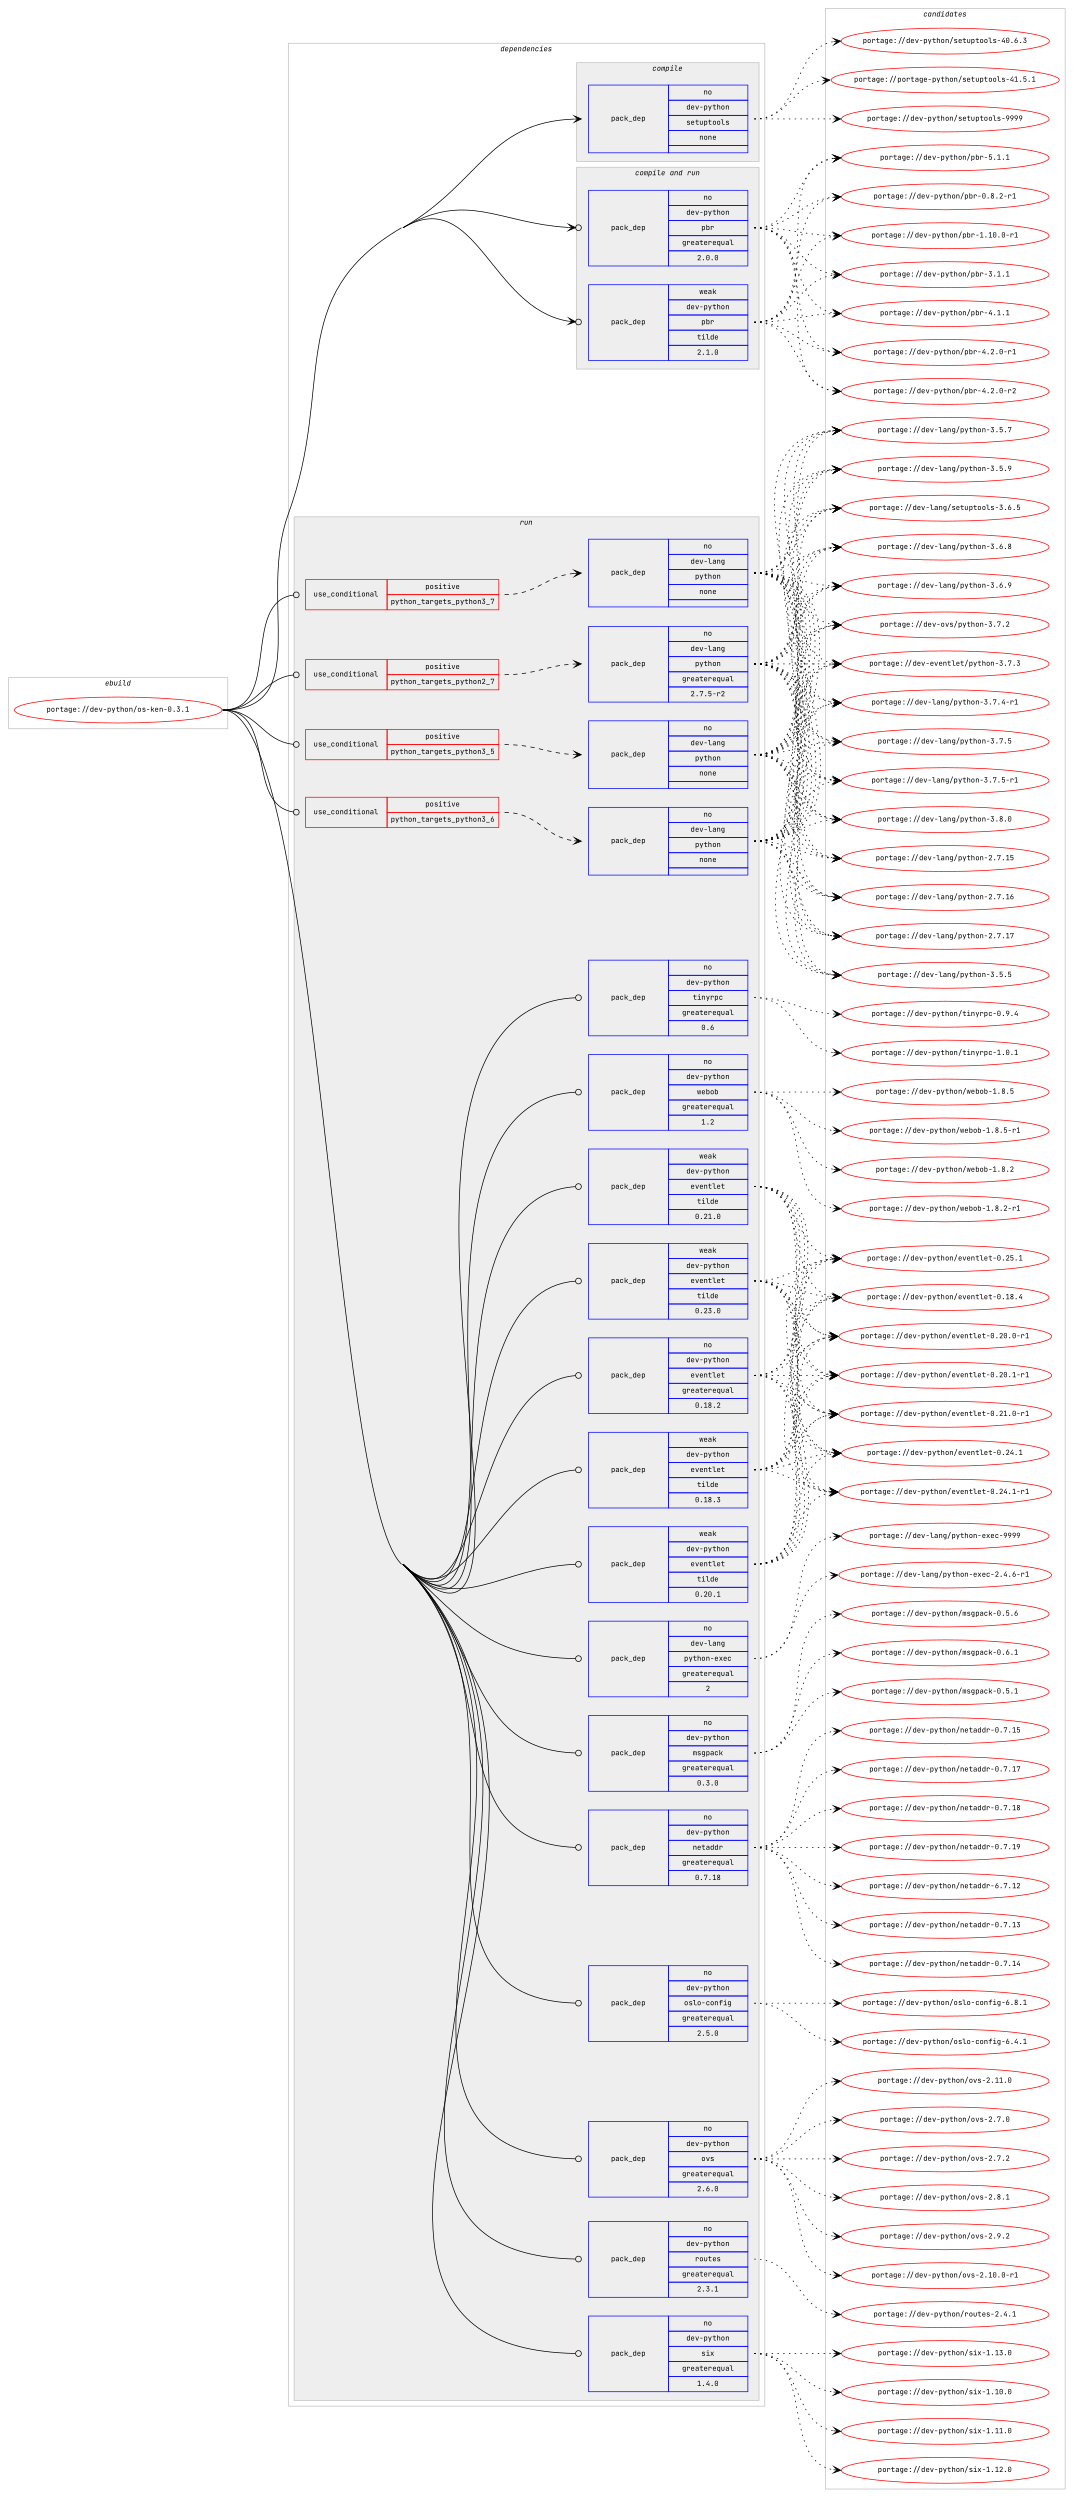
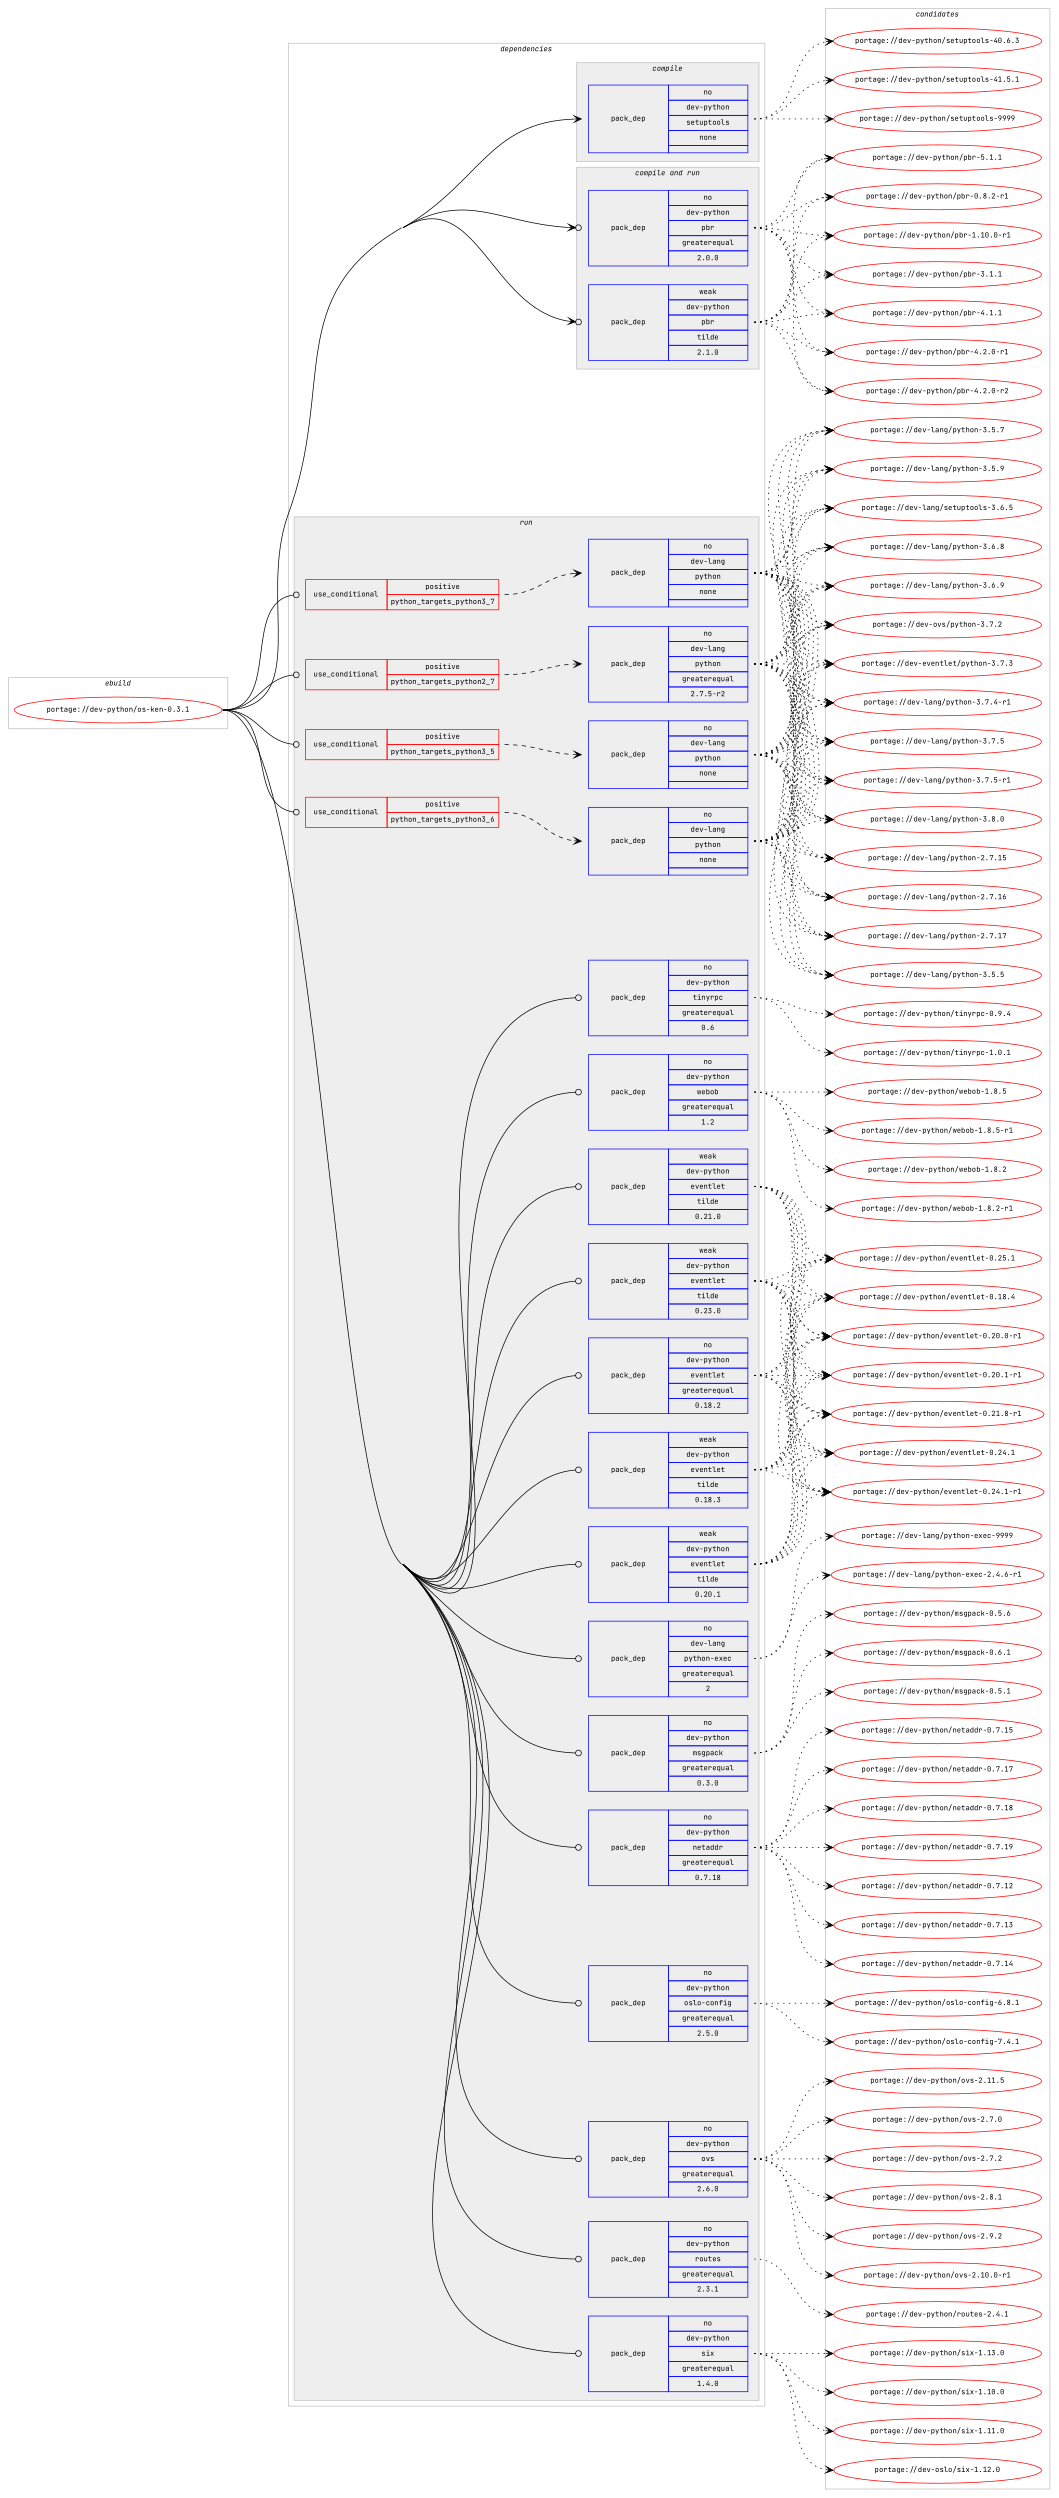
(945, 80) -> (938, 80)
(945, 1414) -> (938, 1414)
(945, 1886) -> (938, 1886)
(945, 2042) -> (938, 2042)
(945, 2081) -> (938, 2081)
(945, 2470) -> (938, 2470)
